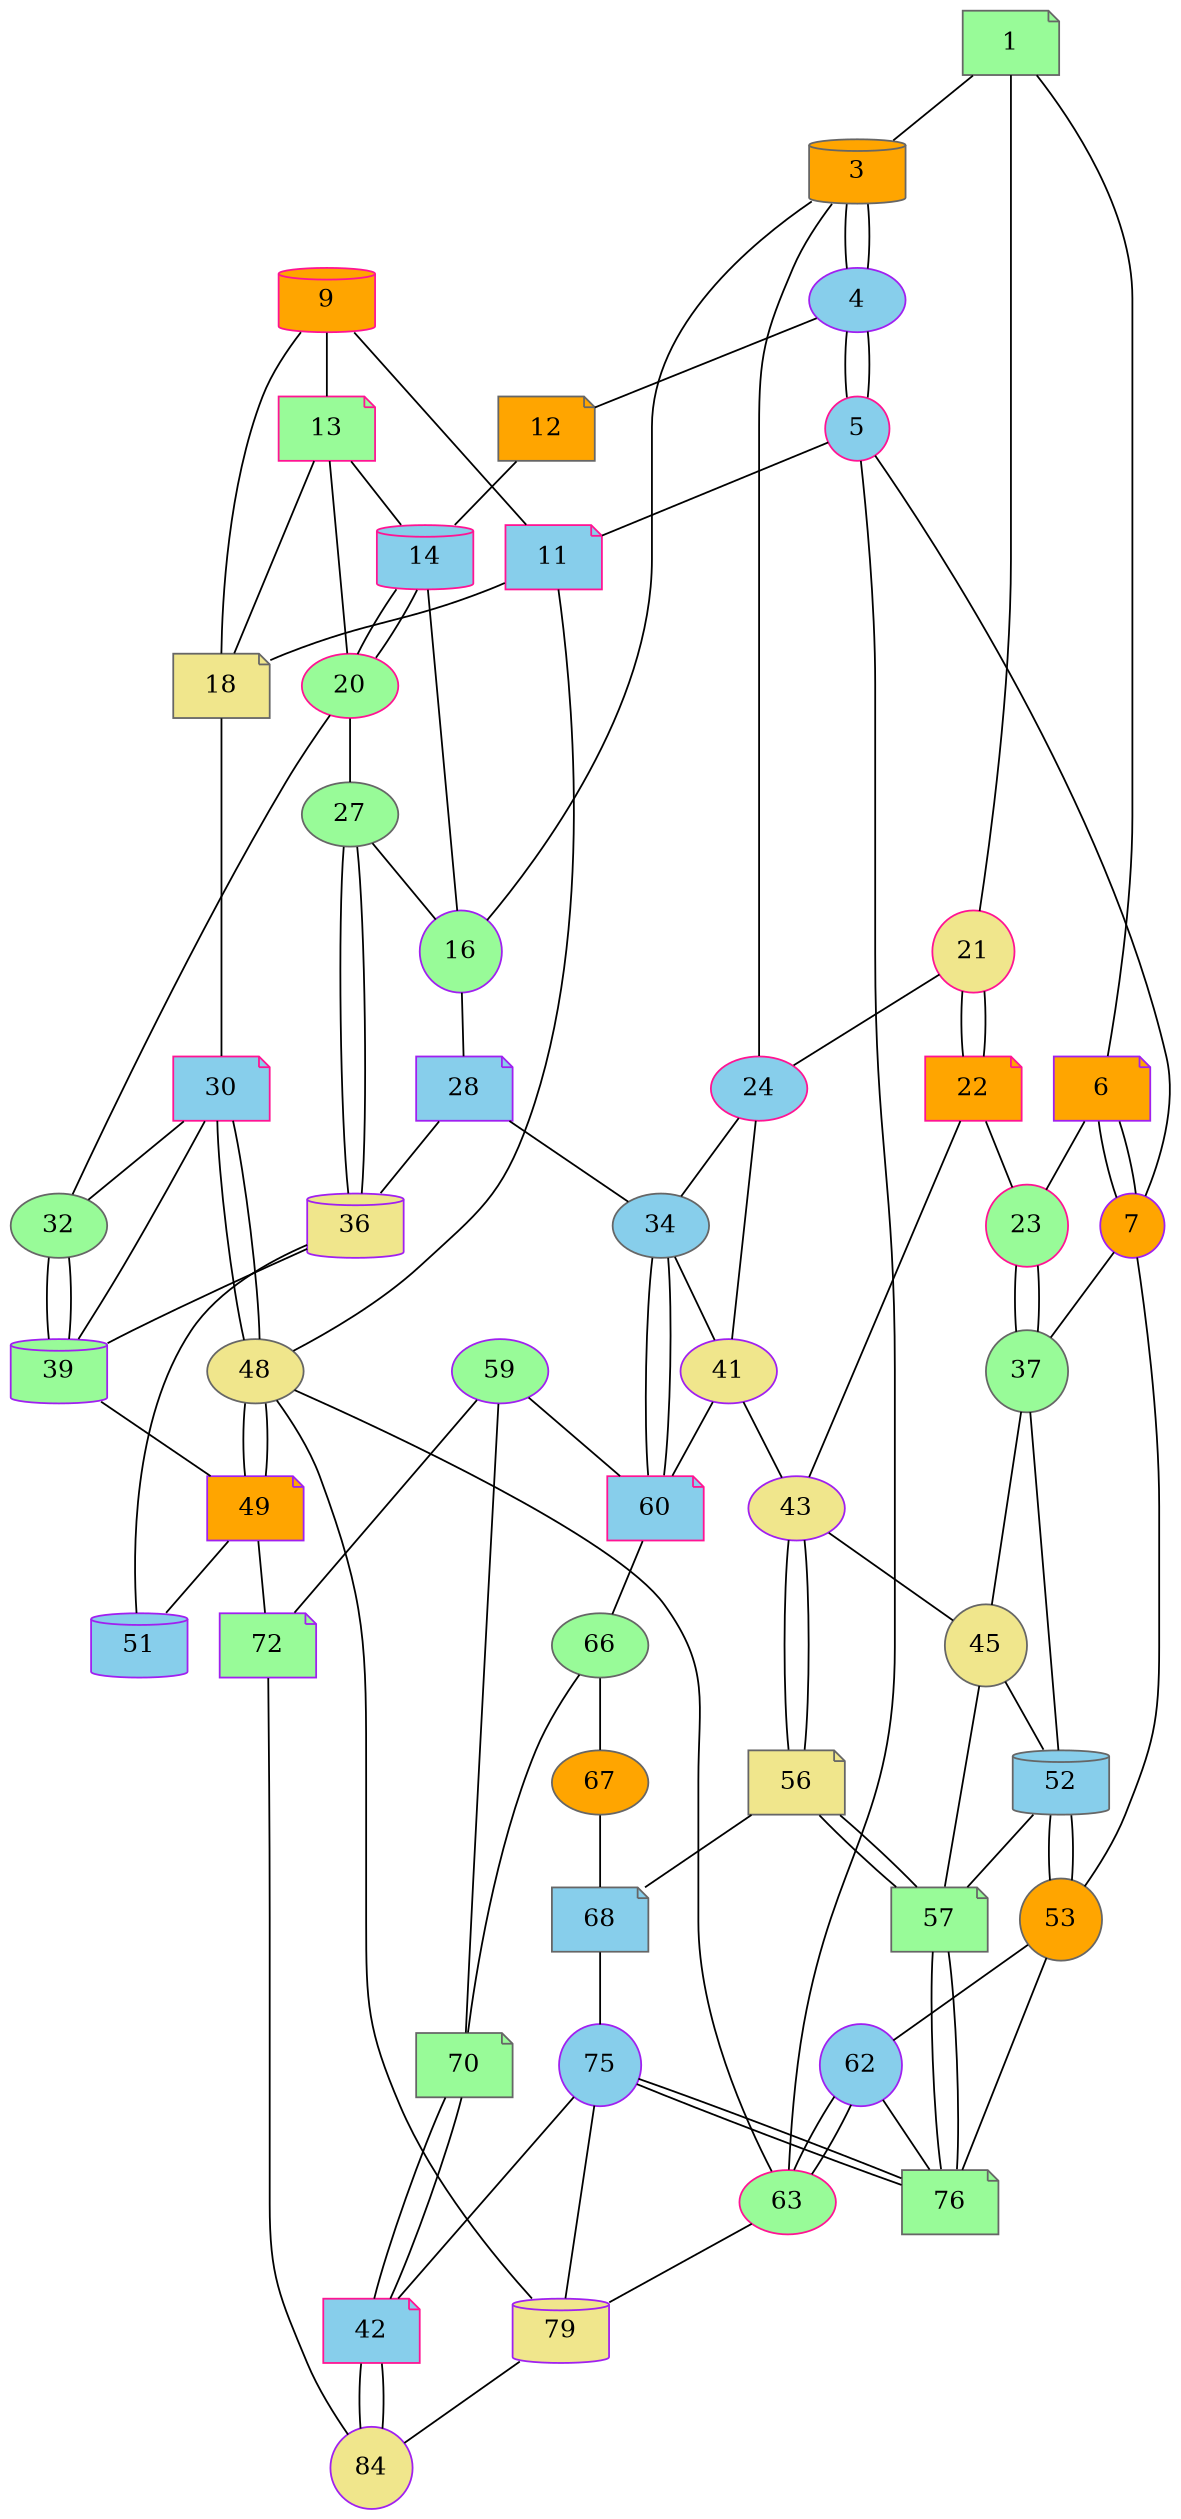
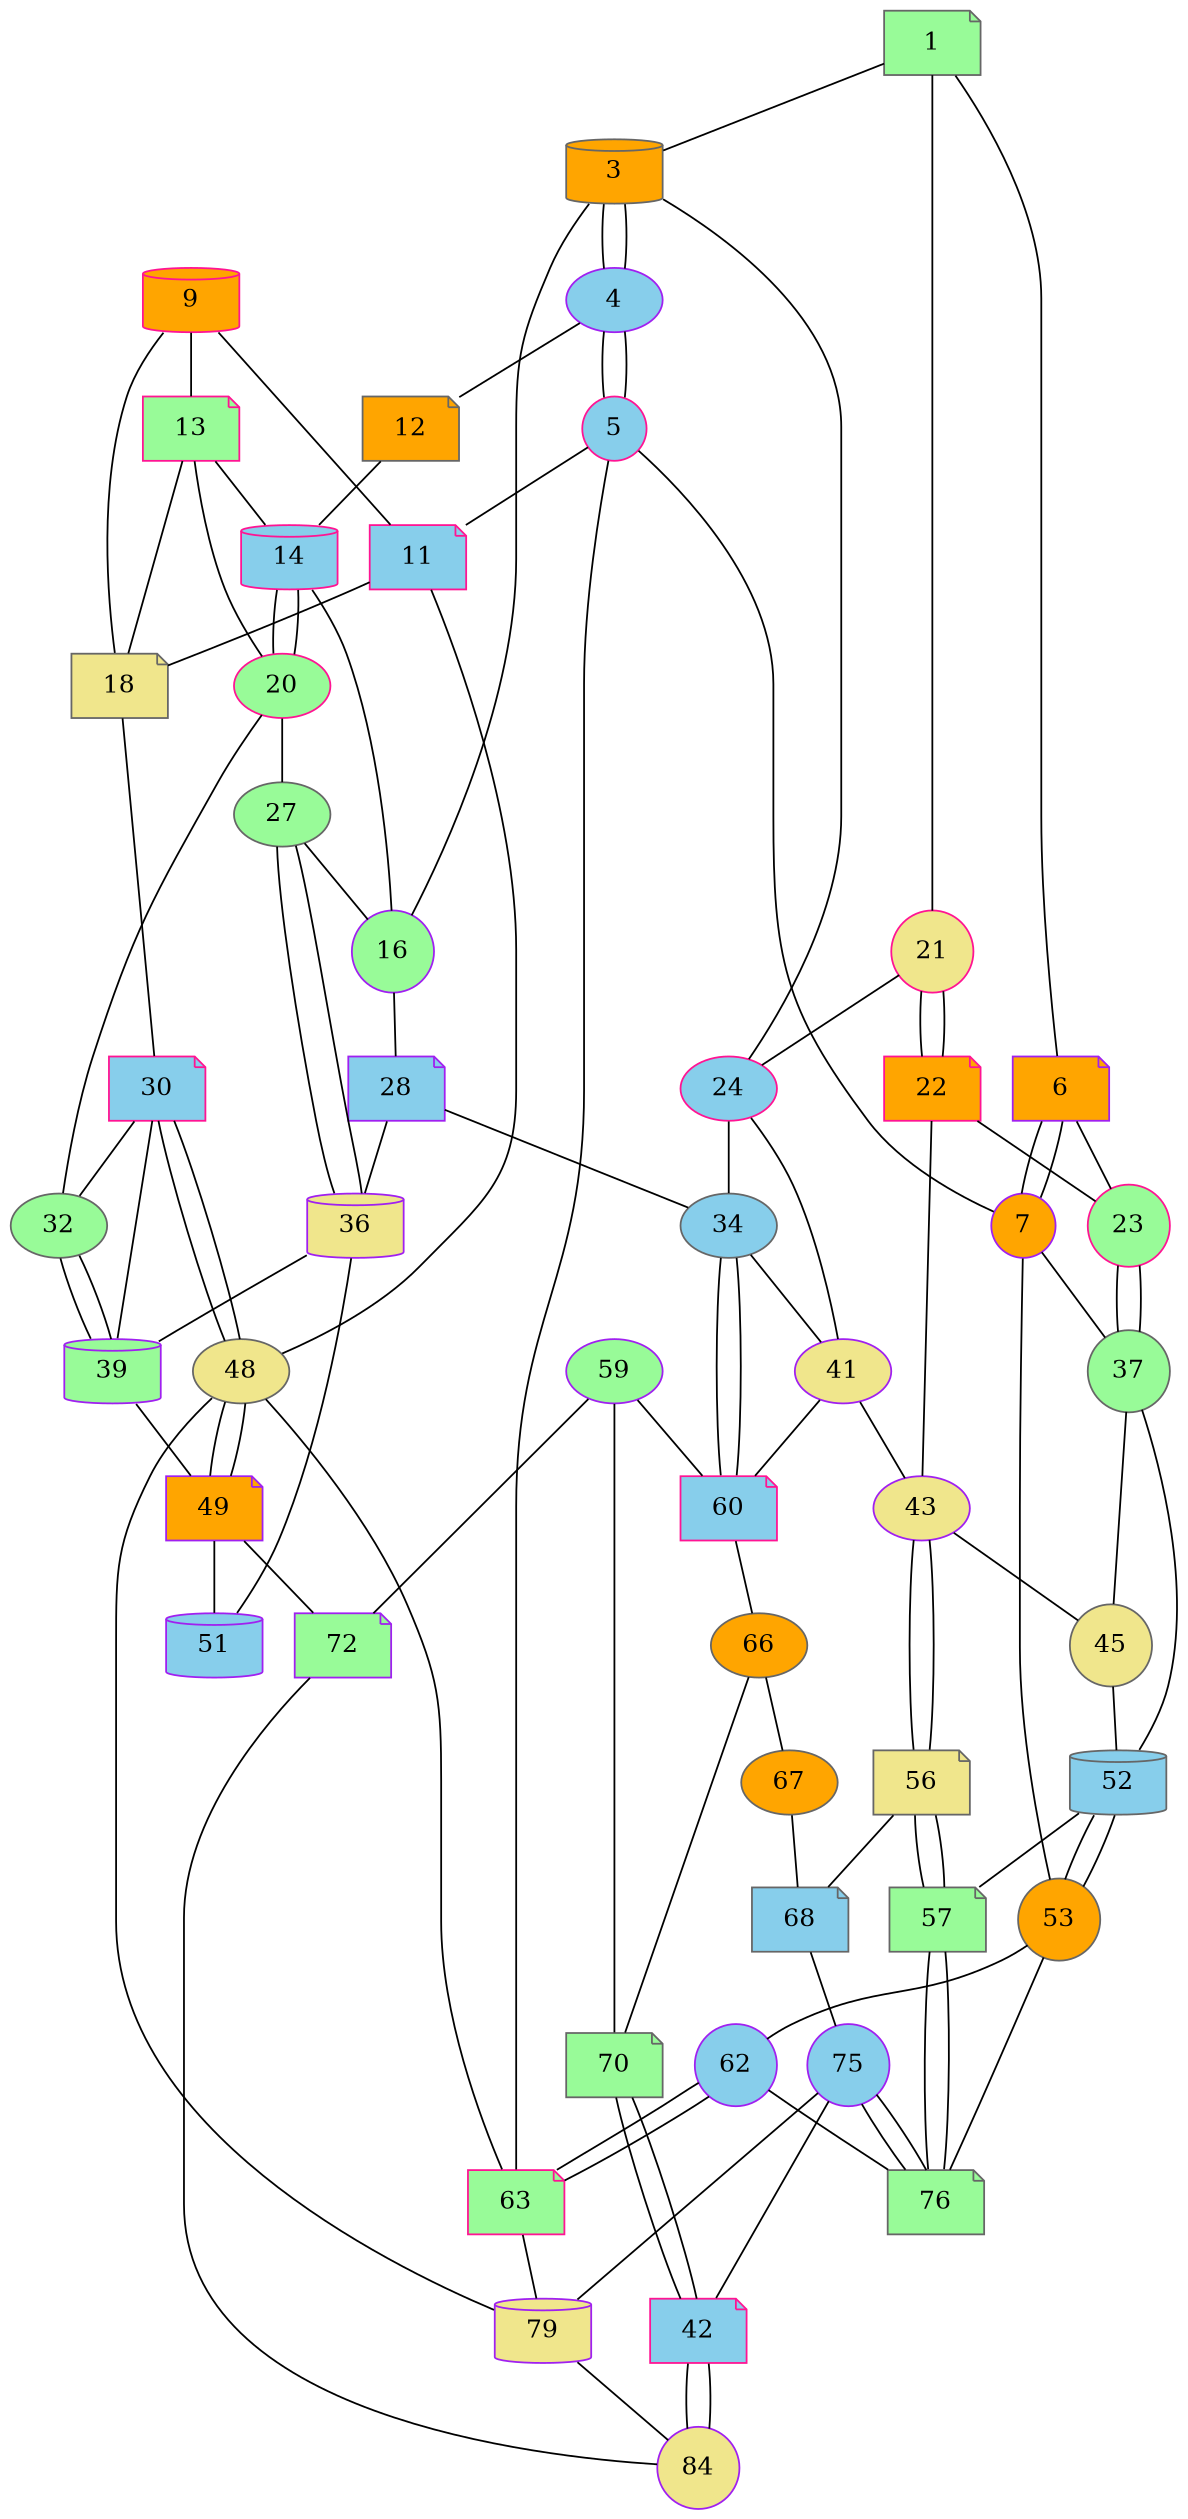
(600, 1645) -> (759, 1645)
(962, 1786) -> none
(788, 2202) -> (516, 2202)
